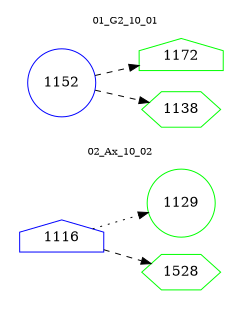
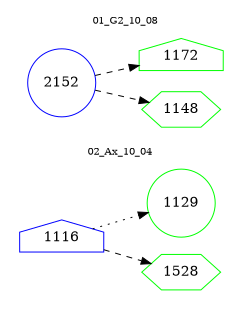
(125, 21) -> (125, 21)
(62, 83) -> (62, 83)
(181, 109) -> (181, 109)
(120, 152) -> (120, 152)
